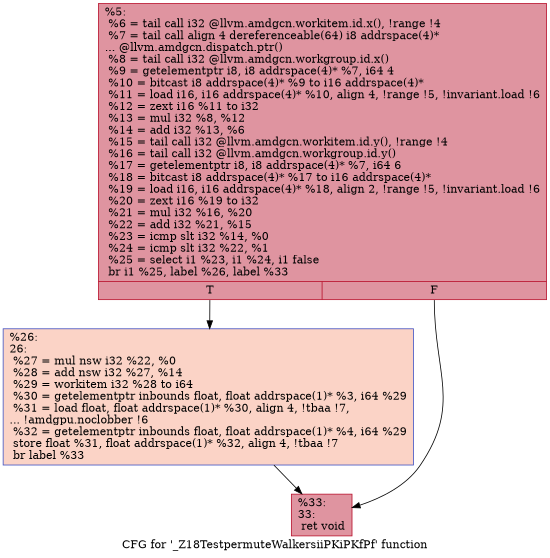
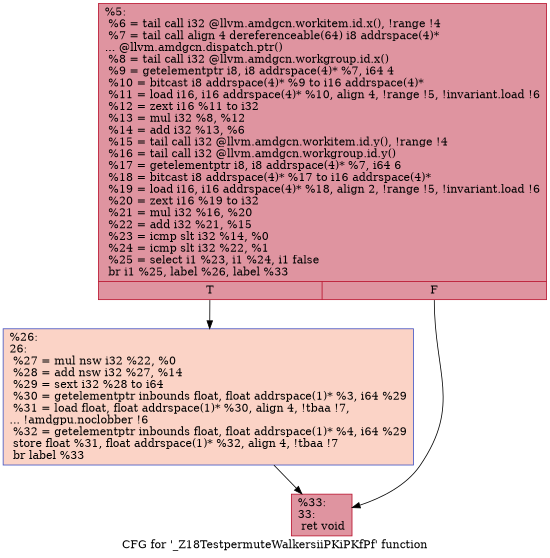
(102, 385) -> (87, 385)
